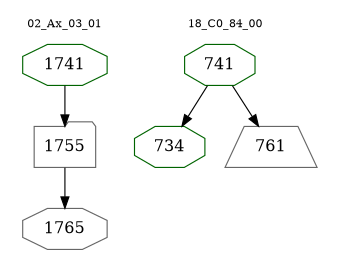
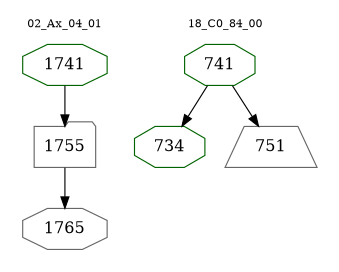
(65, 24) -> (65, 24)
(271, 147) -> (271, 147)
